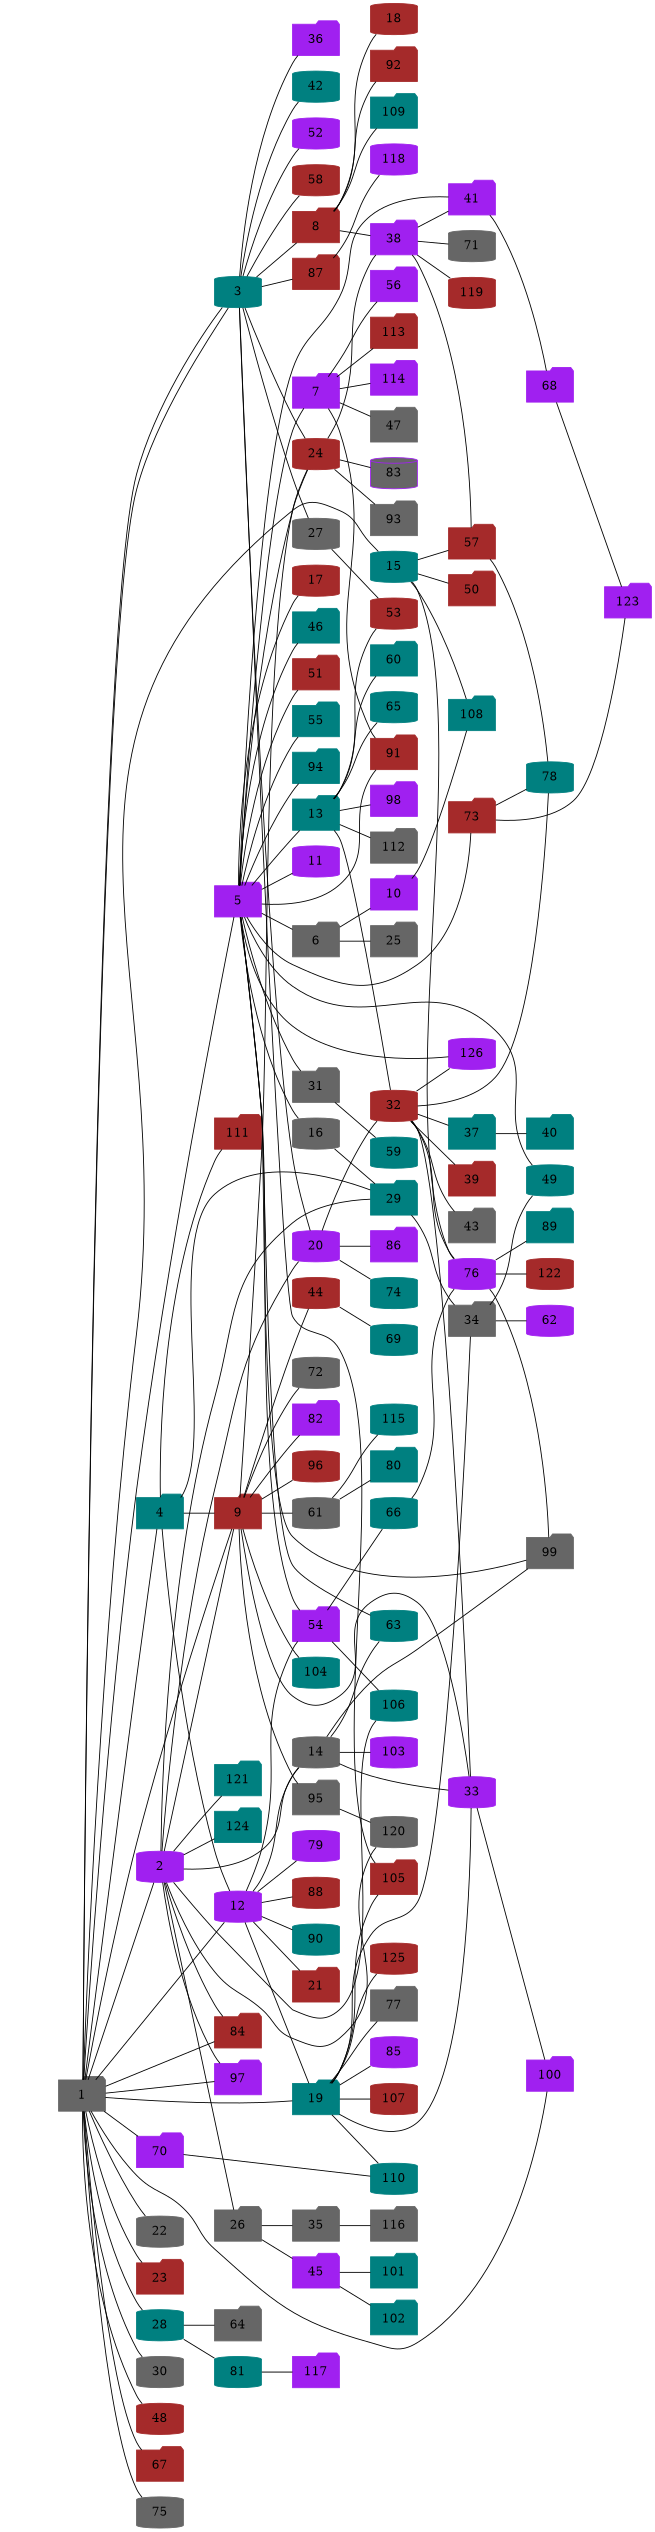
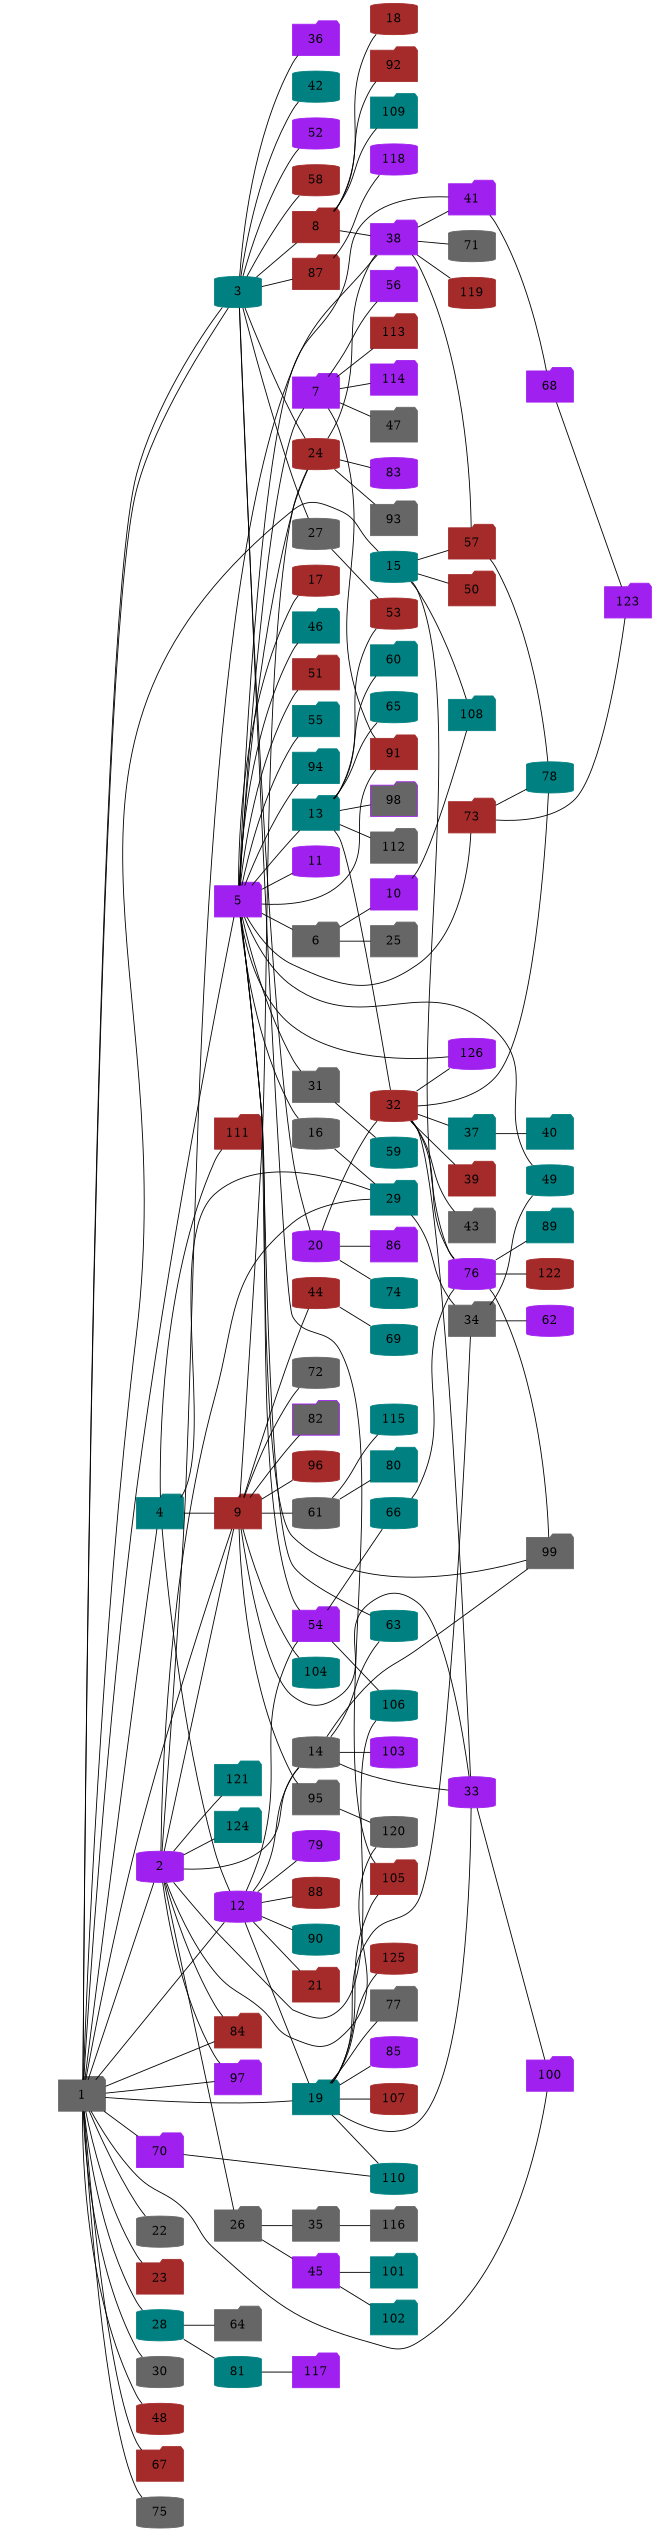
(394, 473) -> (394, 473)
(394, 801) -> (394, 801)
(316, 1420) -> (316, 1420)
(202, 1549) -> (202, 1035)
